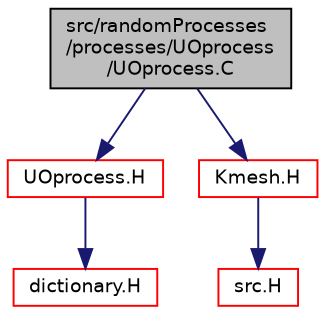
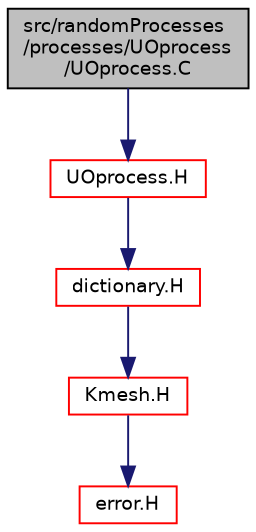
(216, 116) -> (128, 332)
(258, 287) -> (128, 505)
